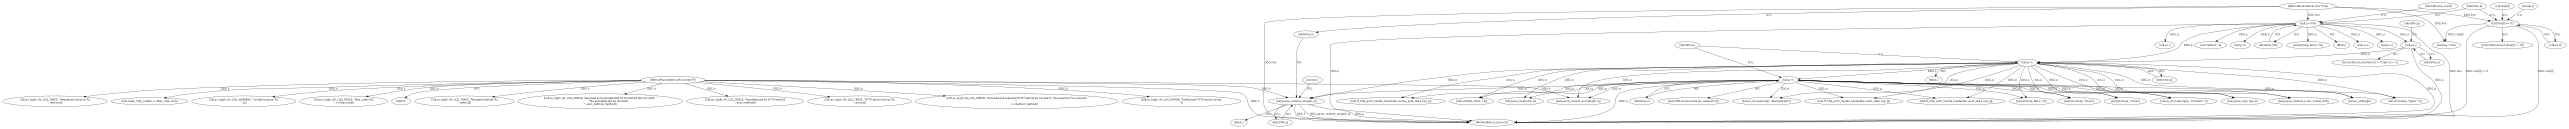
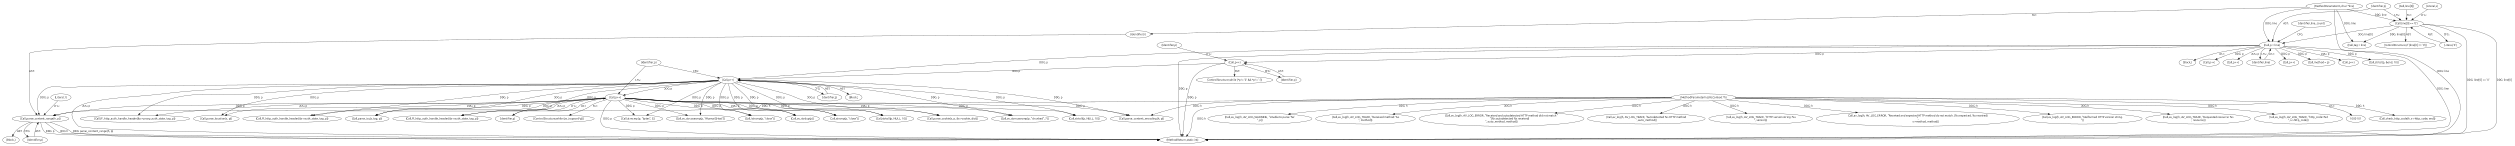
none -> (2339, 34)
